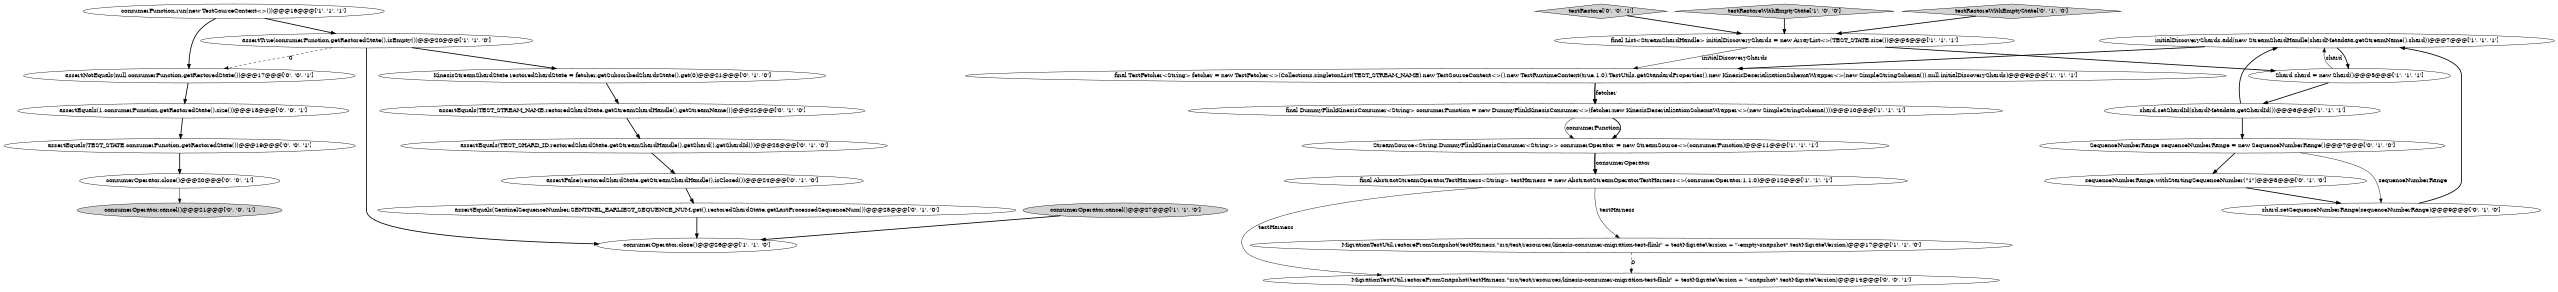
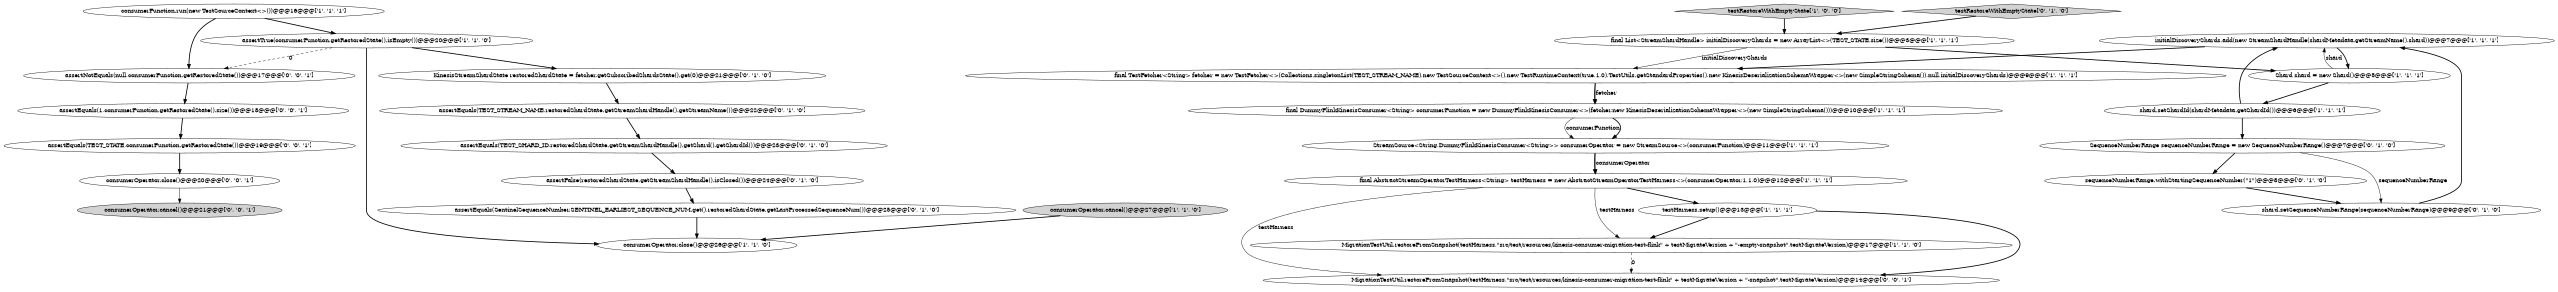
(1601, 11) -> none
none -> (1728, 210)
